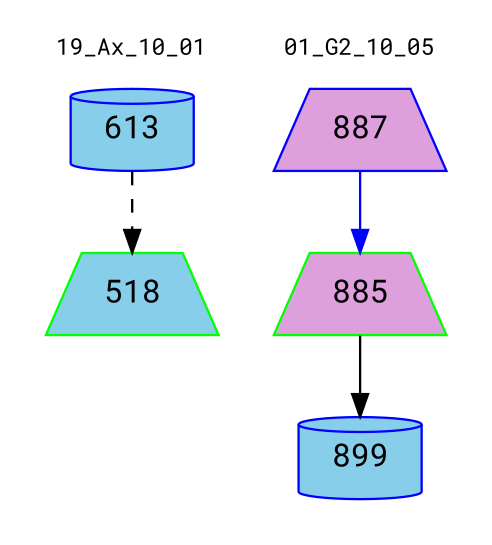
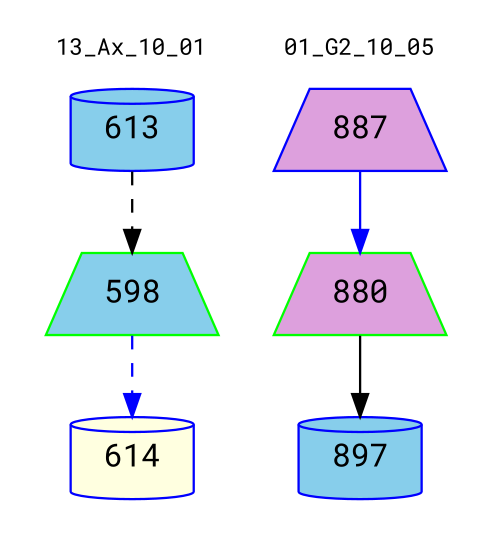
(132, 49) -> (132, 49)
(132, 294) -> (132, 294)
(360, 294) -> (360, 294)
none -> (132, 458)
(360, 458) -> (360, 458)
